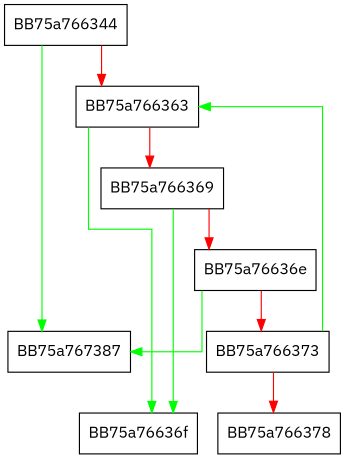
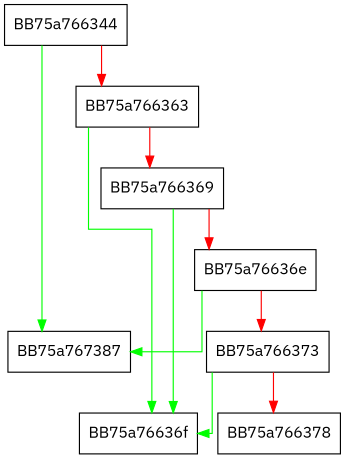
(323, 163) -> (212, 405)
